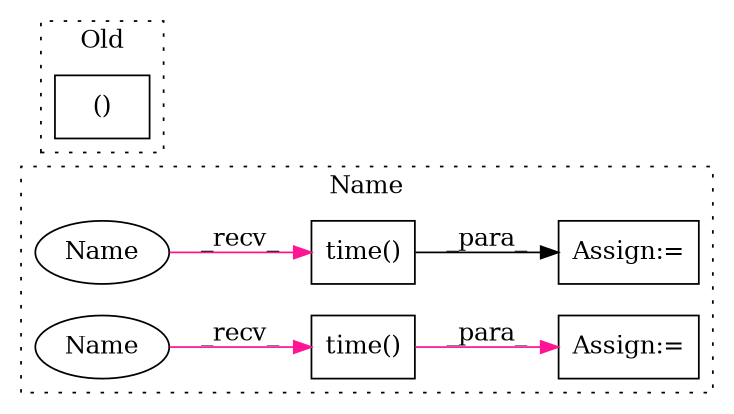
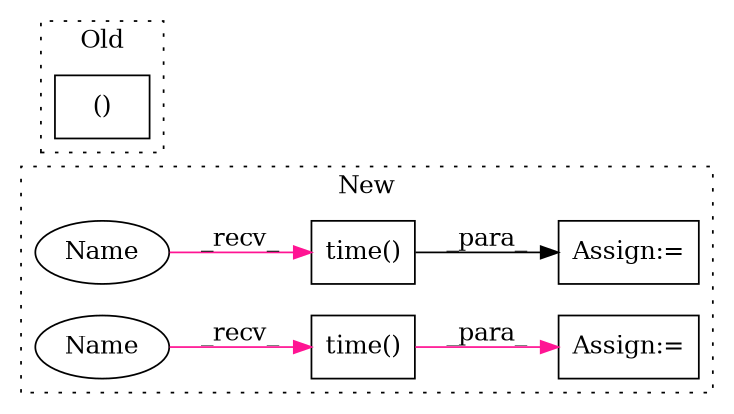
(367, 187) -> (367, 187)
